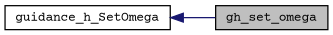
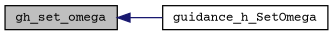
(199, 18) -> (146, 18)
